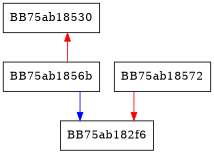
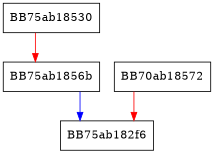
(68, 52) -> (35, 43)
(163, 77) -> (163, 77)
